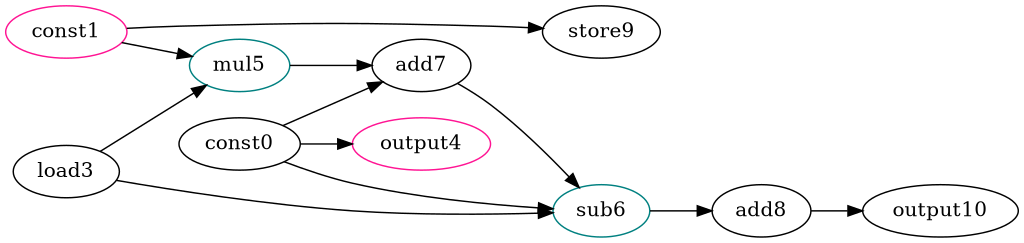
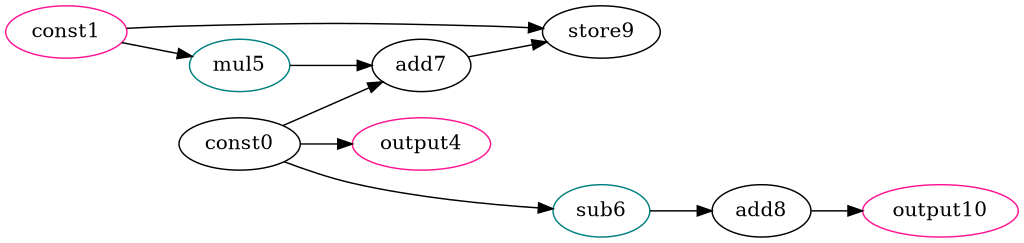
(517, 126) -> (500, 51)
(66, 172) -> none
(940, 211) -> (940, 211)
